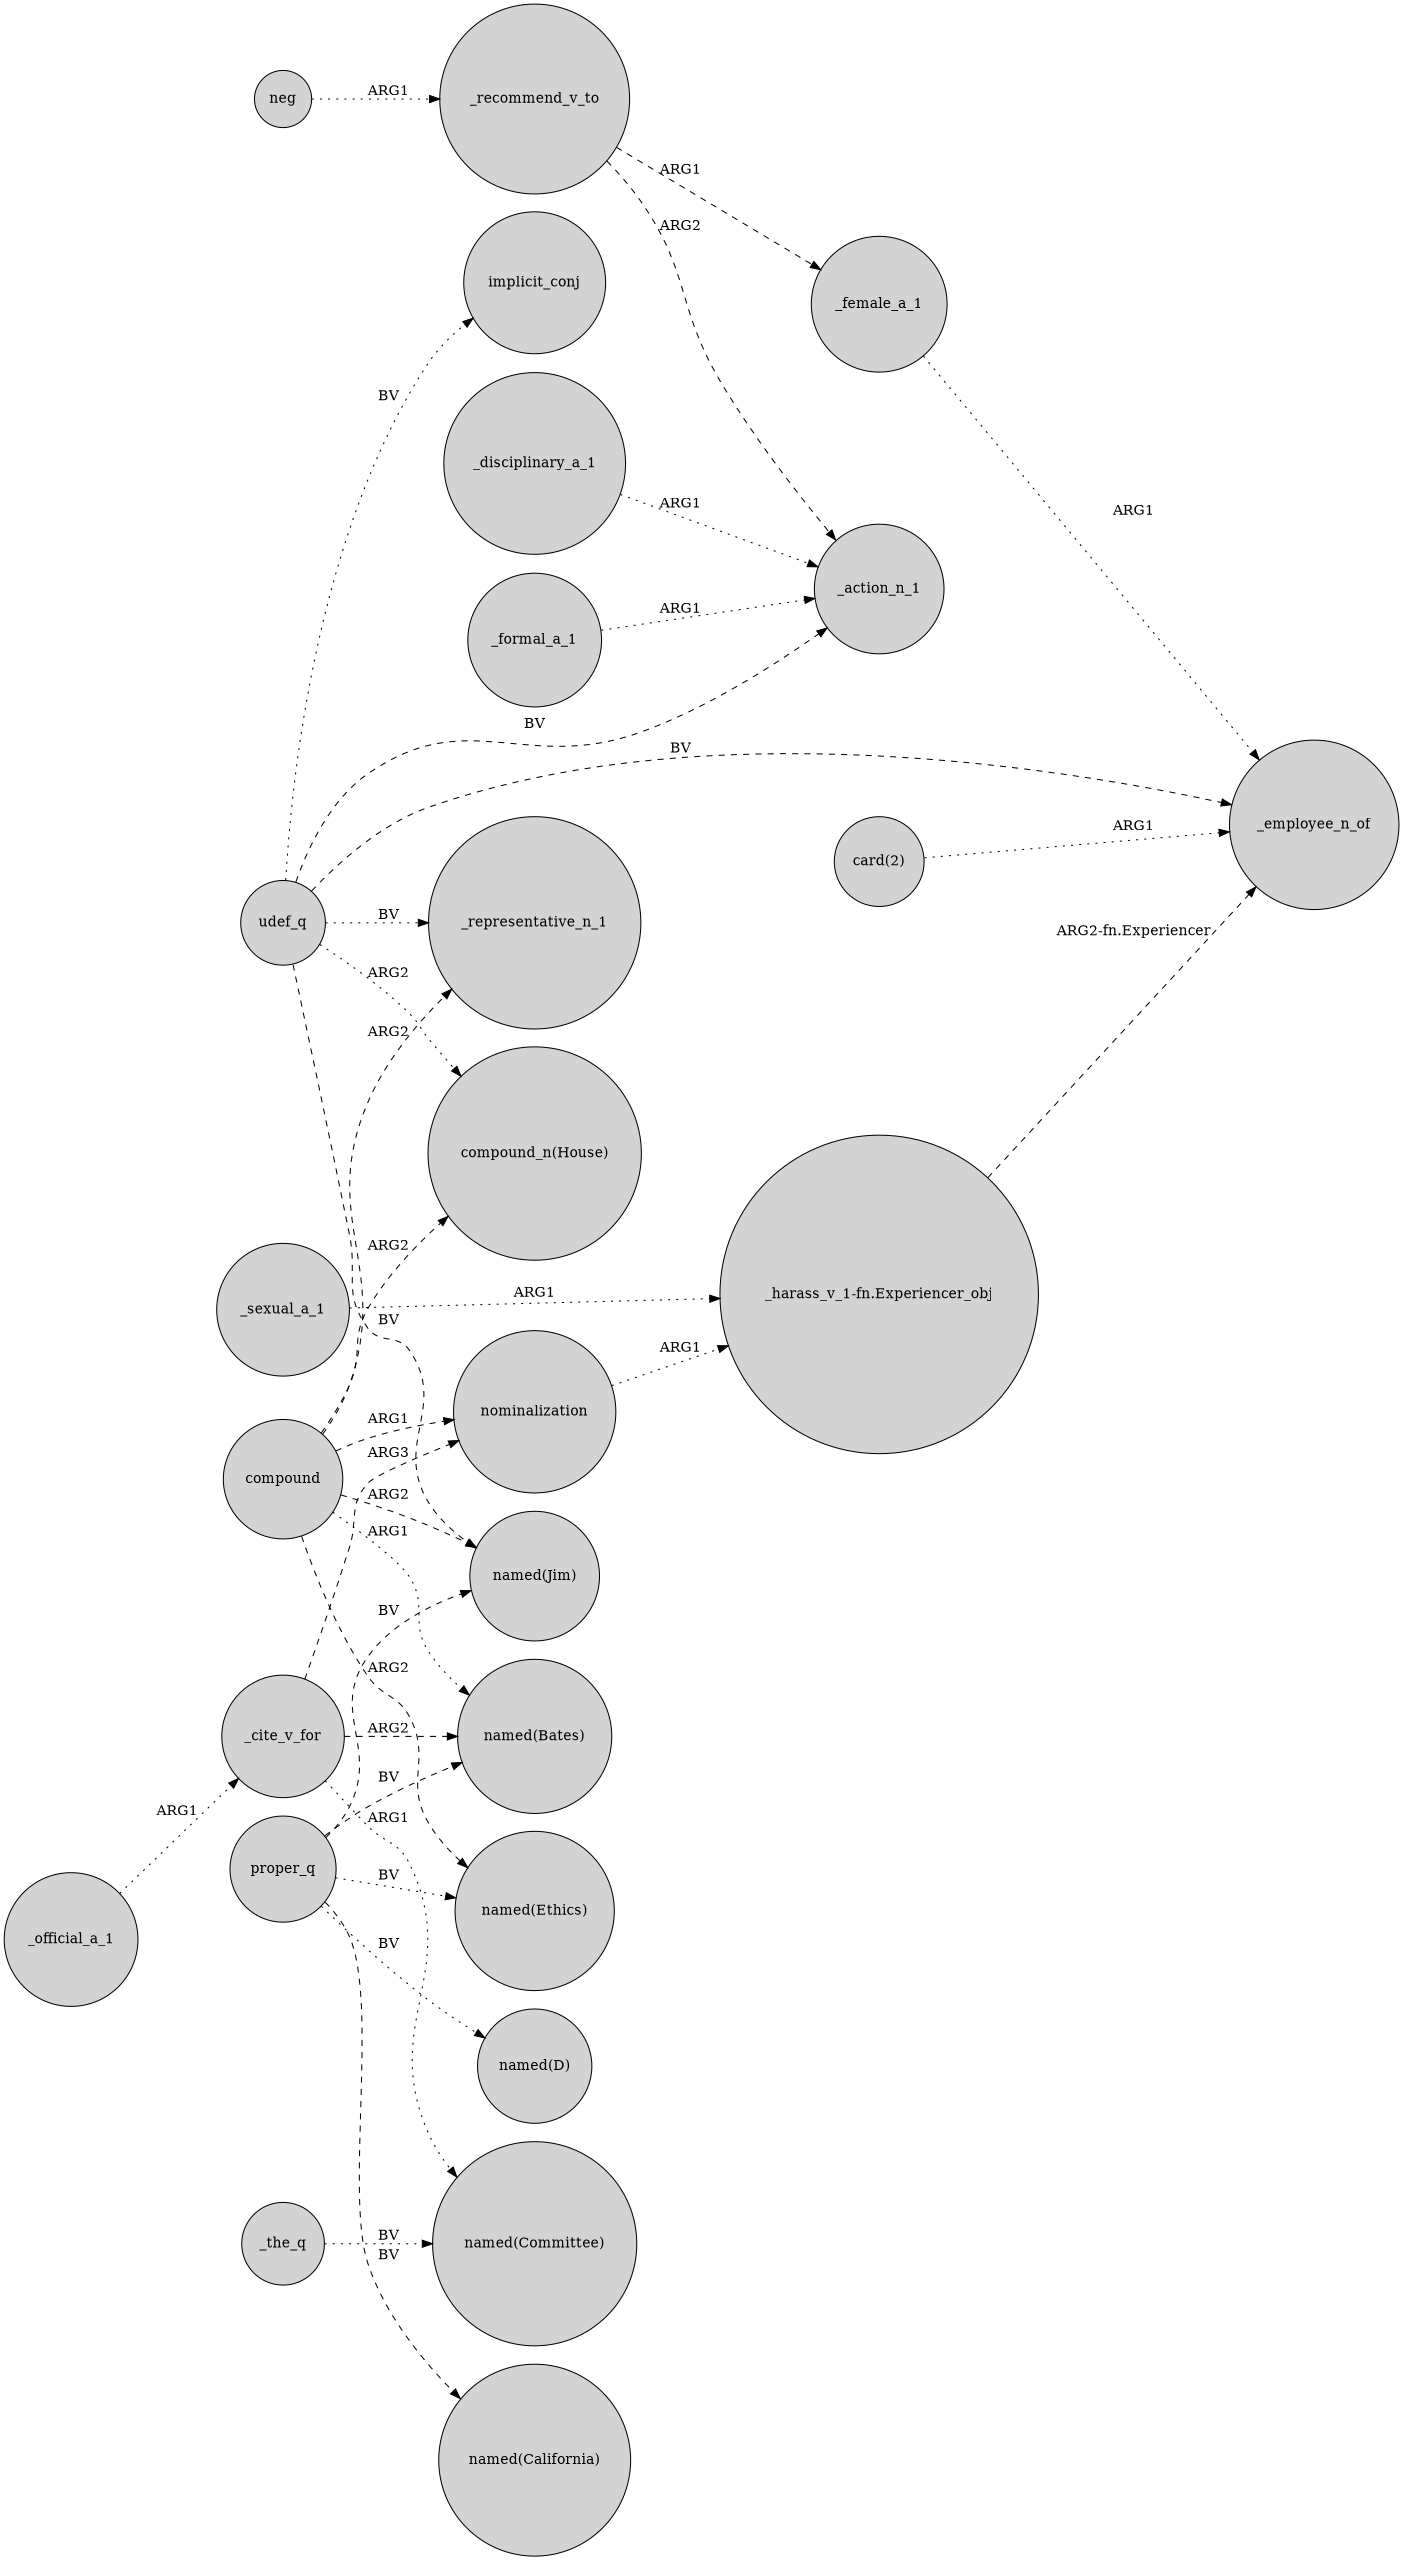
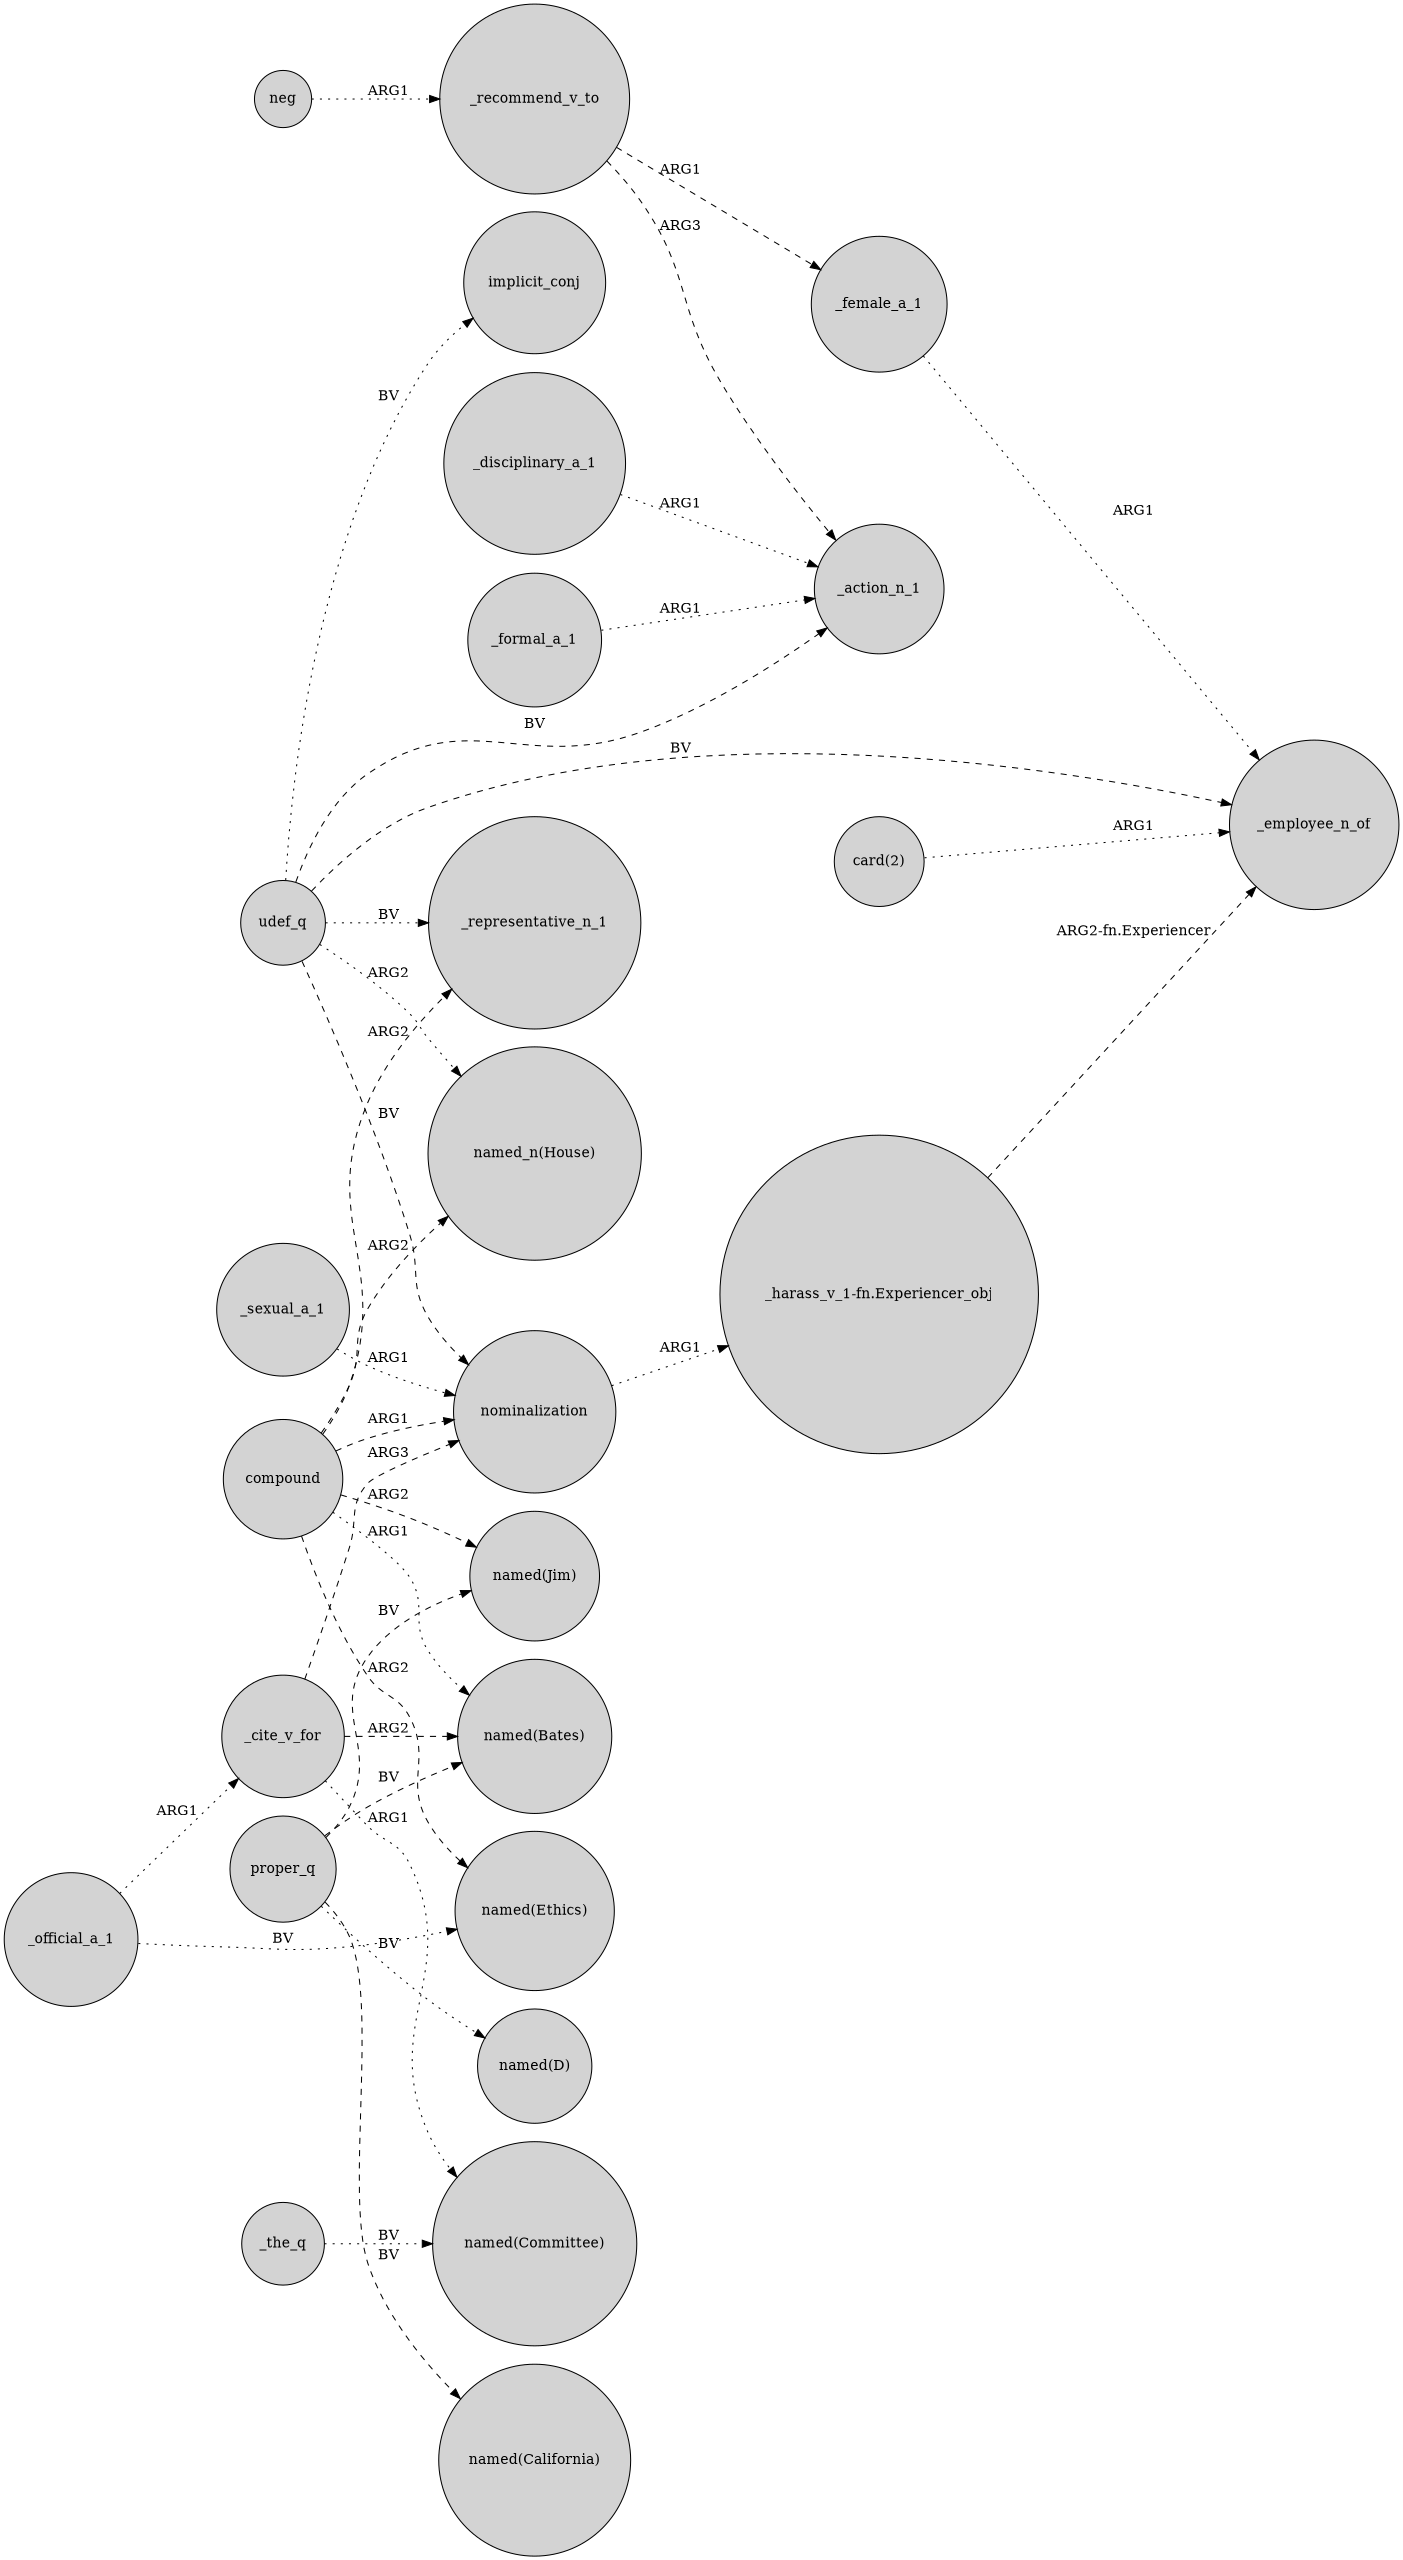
(681, 226) -> (681, 226)
(535, 1154) -> (535, 1154)
(352, 1276) -> (385, 1161)
(530, 1303) -> (389, 1375)
(390, 1887) -> (293, 1949)
